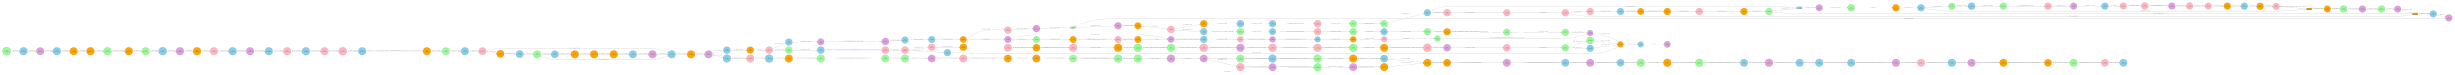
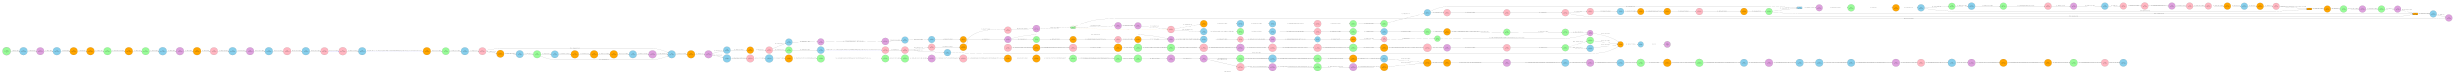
(1138, 26) -> (1138, 26)
